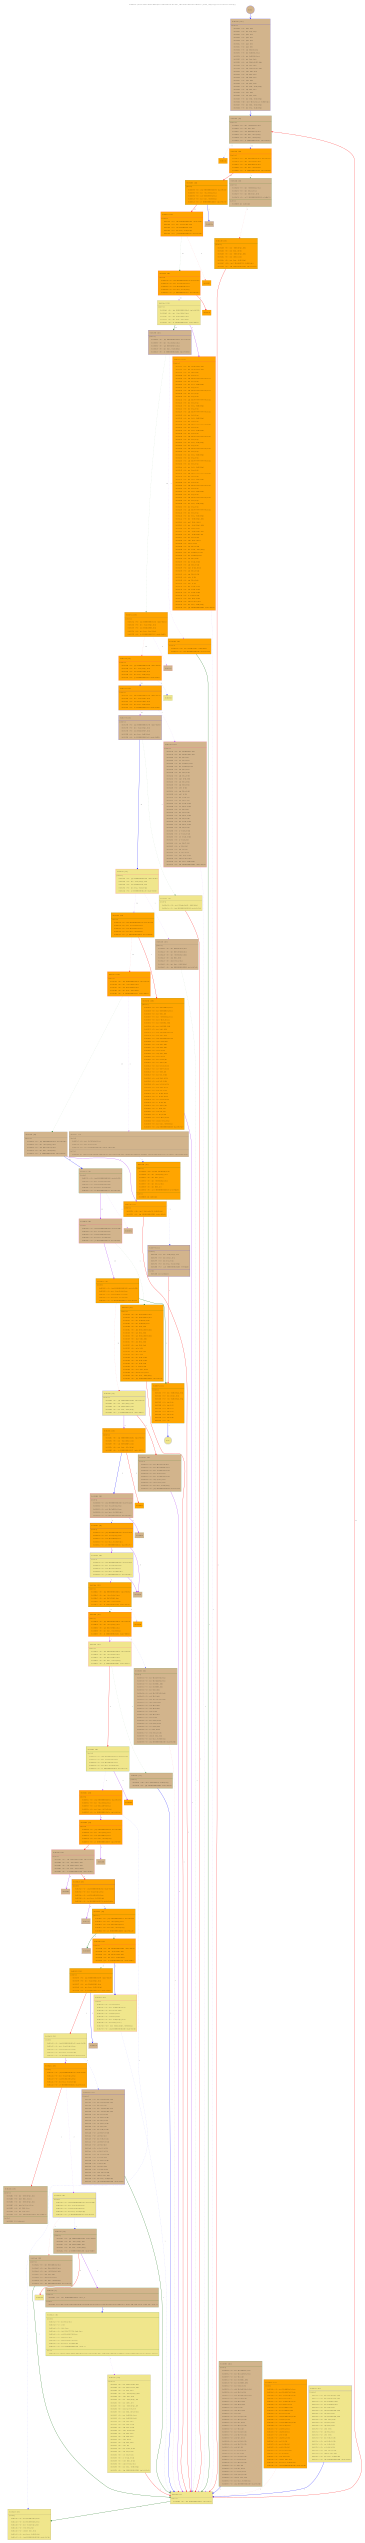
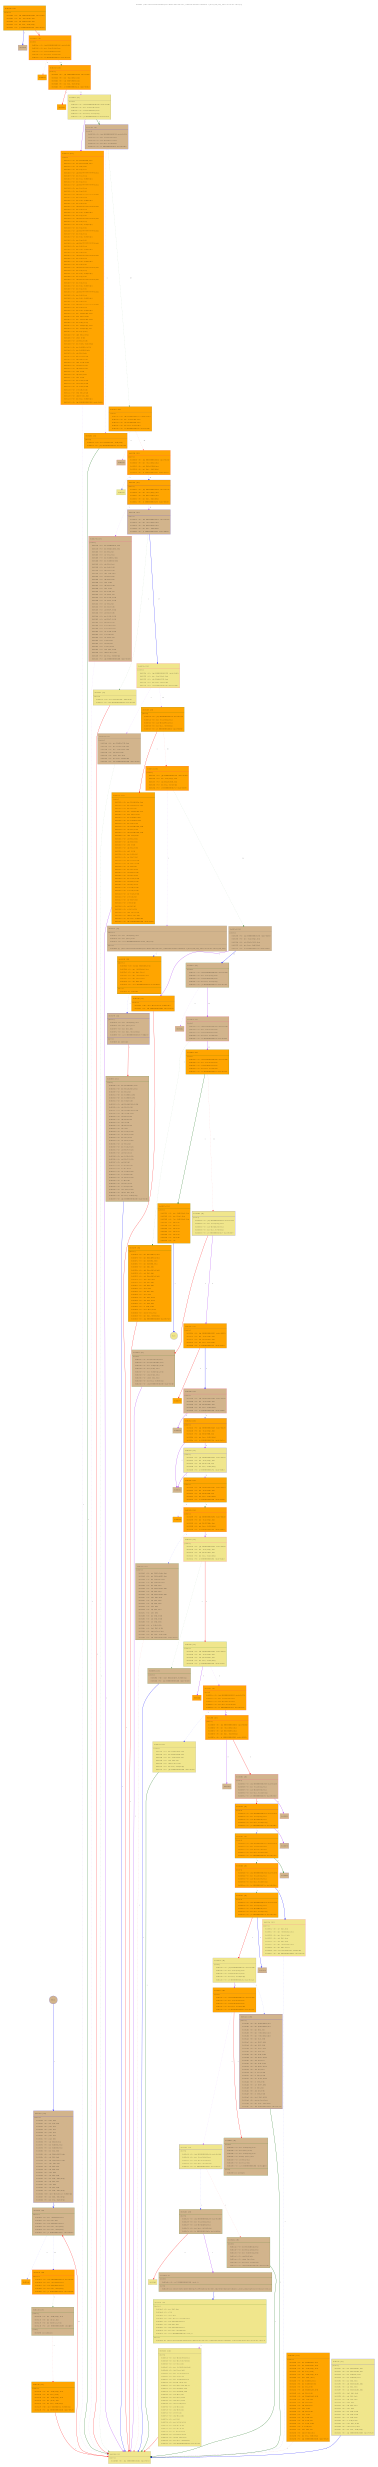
(229, 176) -> none
(168, 1329) -> (128, 1060)
(111, 2511) -> (146, 2111)
